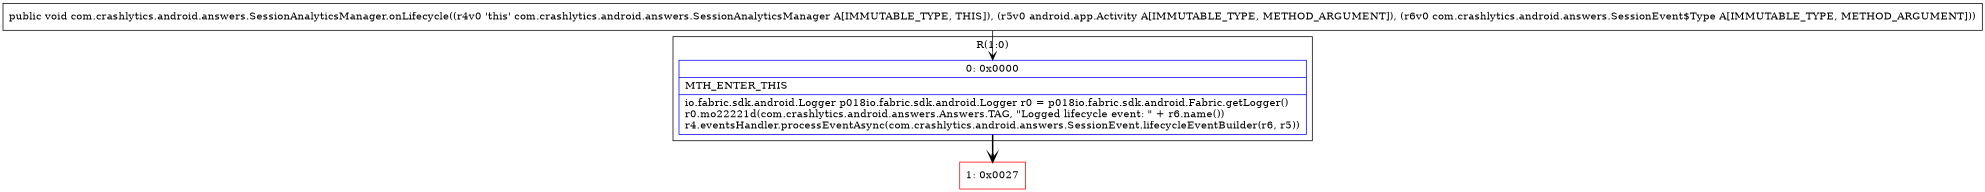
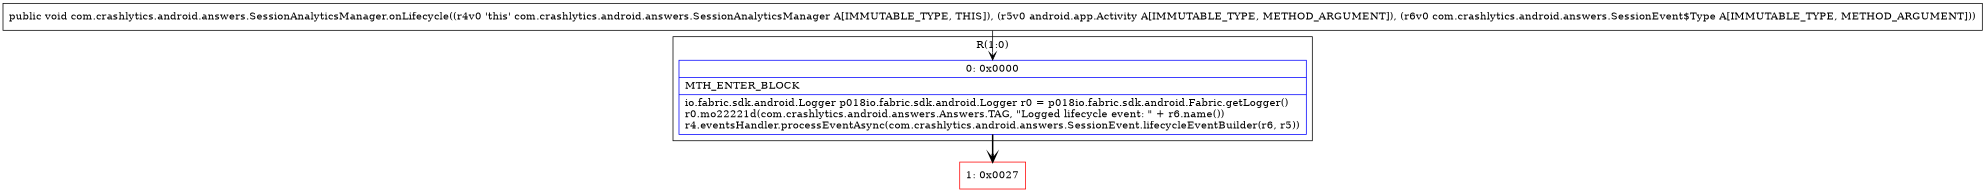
(737, 86) -> (743, 86)
